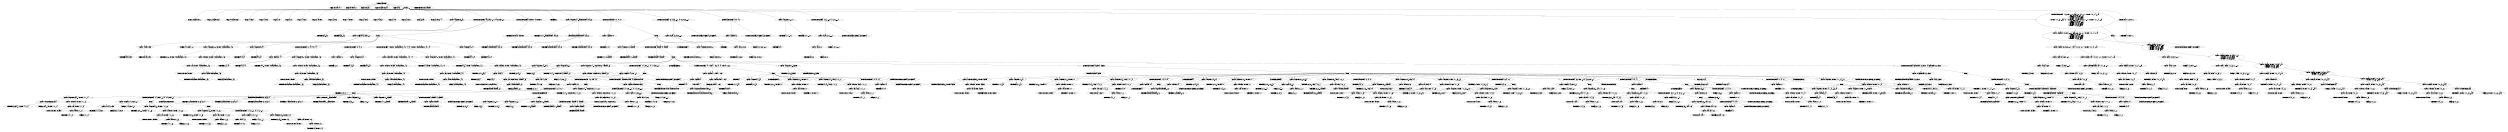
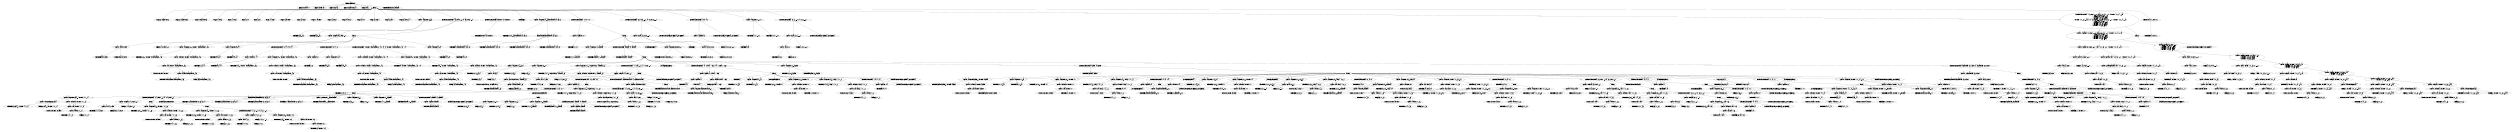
none -> (1295, 89)
